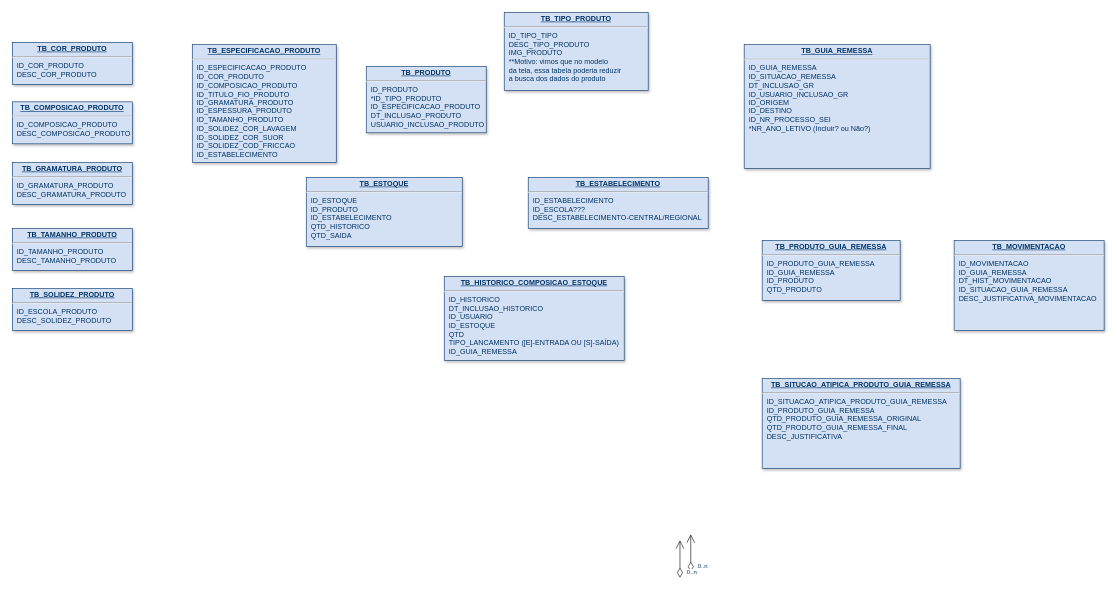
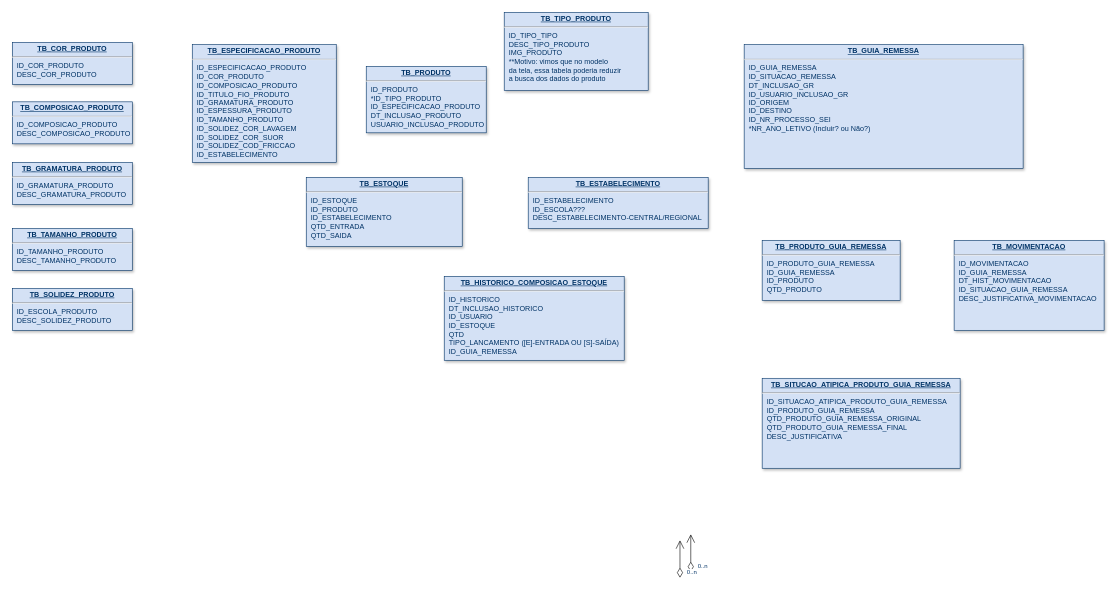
(837, 106) -> (884, 106)
(343, 203) -> (343, 203)
